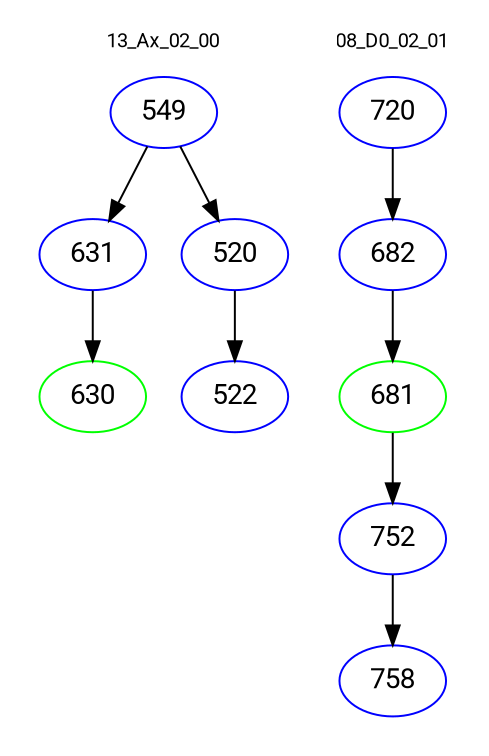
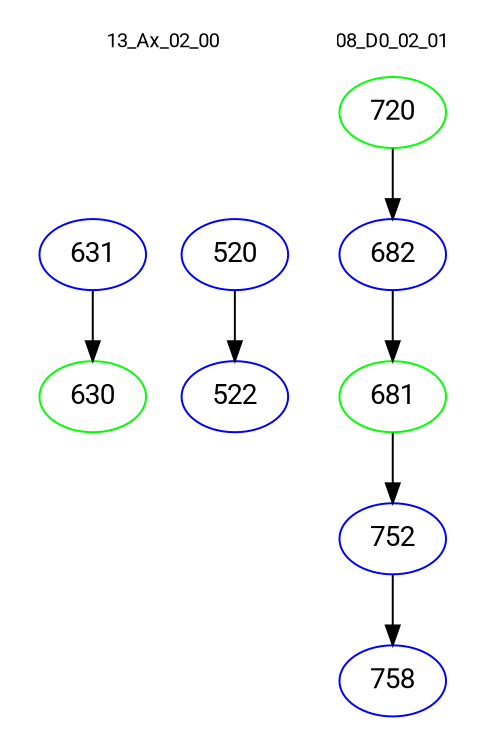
(164, 112) -> none
(393, 112) -> (393, 112)
